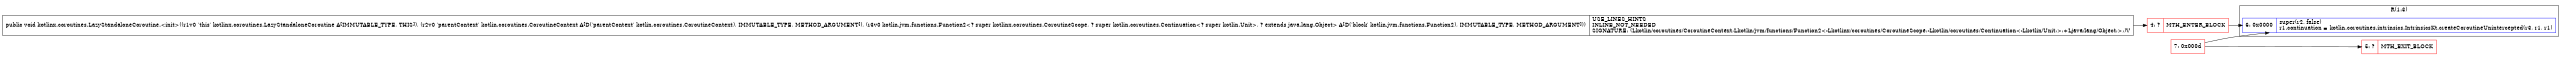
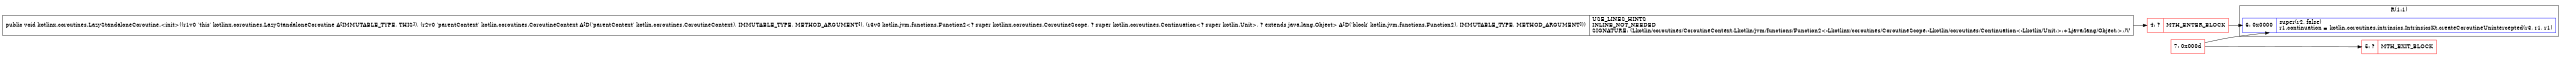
(2399, 10) -> (2399, 10)
